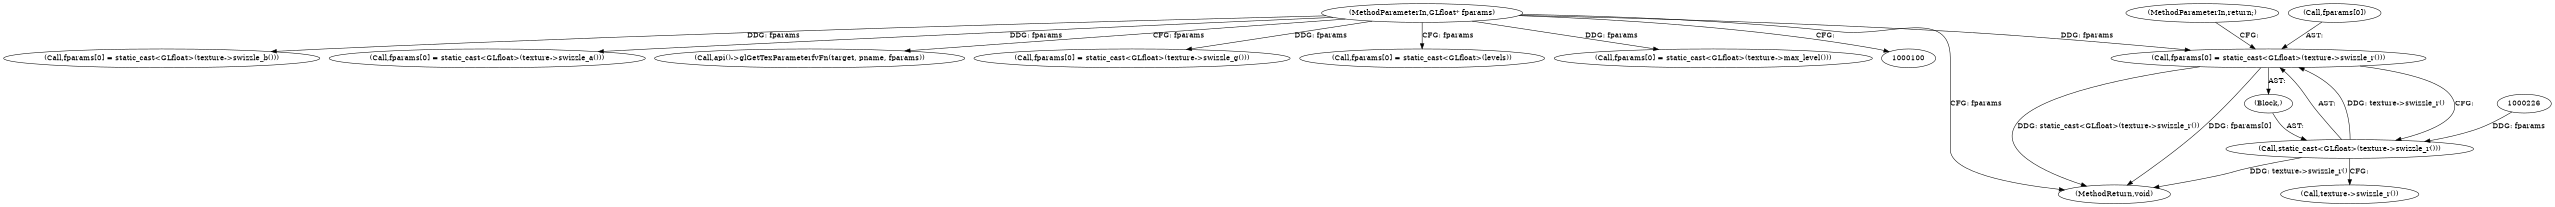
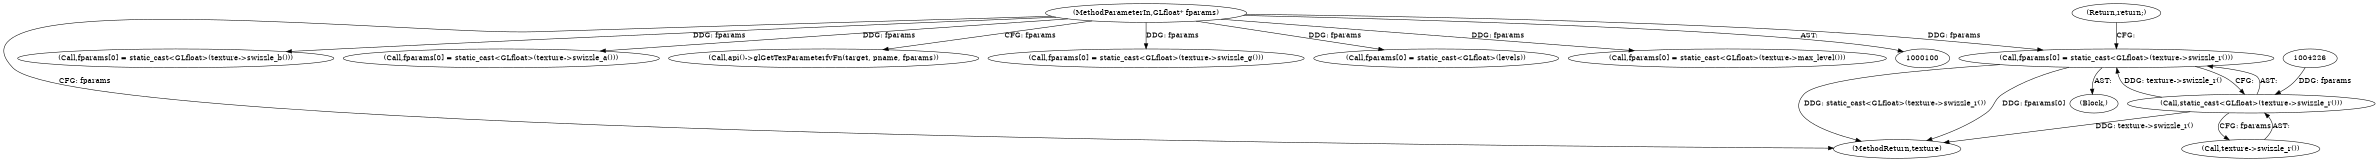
(2202, 13) -> (2116, 13)
(2335, 13) -> none
(1448, 36) -> (1335, 36)
(1827, 36) -> (1811, 36)
(2524, 104) -> (2310, 58)
(2285, 129) -> (2272, 129)
(2360, 172) -> (2246, 126)
(2114, 194) -> (1897, 149)
